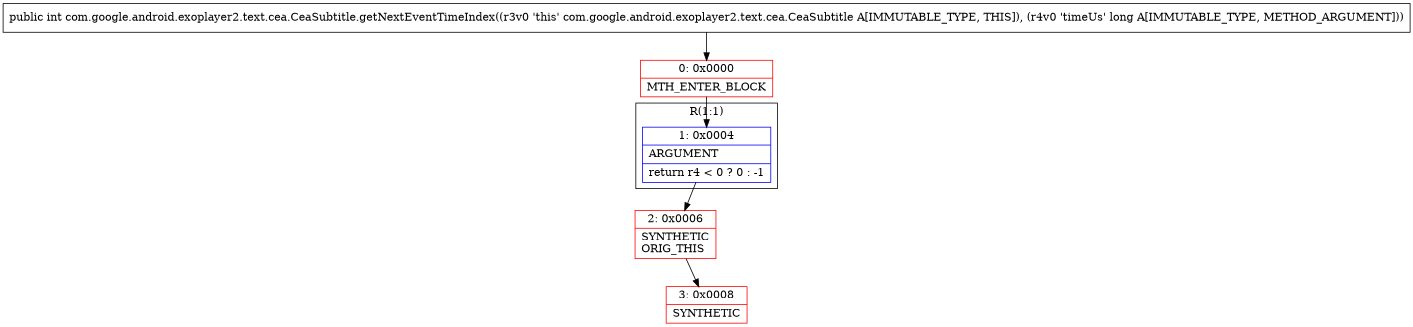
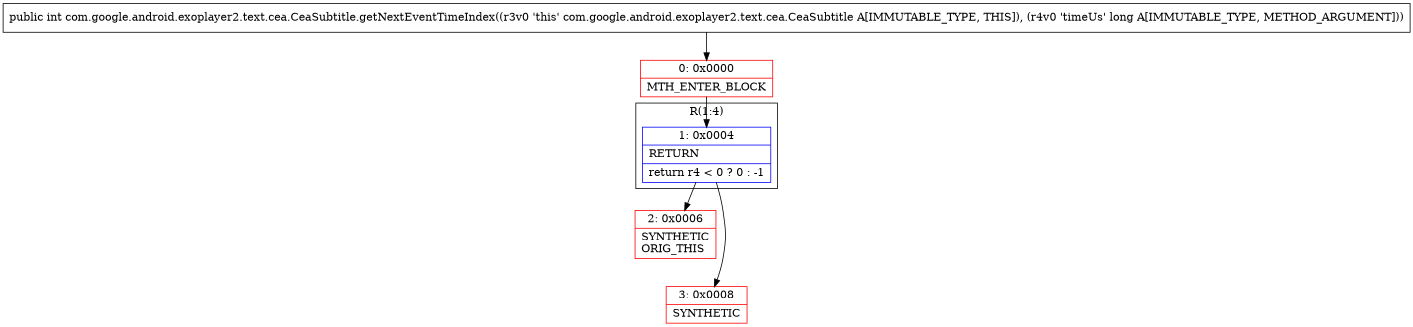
(707, 112) -> (707, 112)
(684, 154) -> (674, 154)
(691, 269) -> (725, 231)
